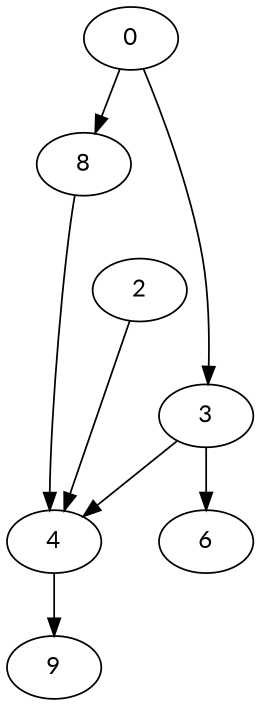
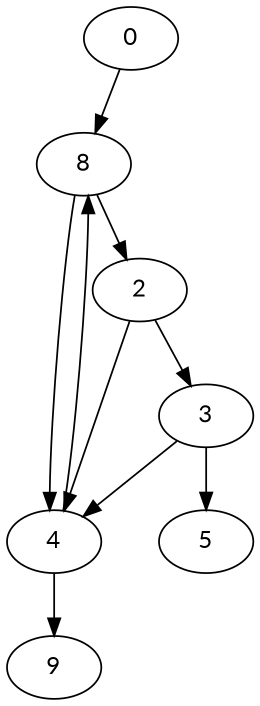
(193, 214) -> (169, 345)
none -> (108, 219)
none -> (80, 362)
(206, 542) -> (206, 542)
